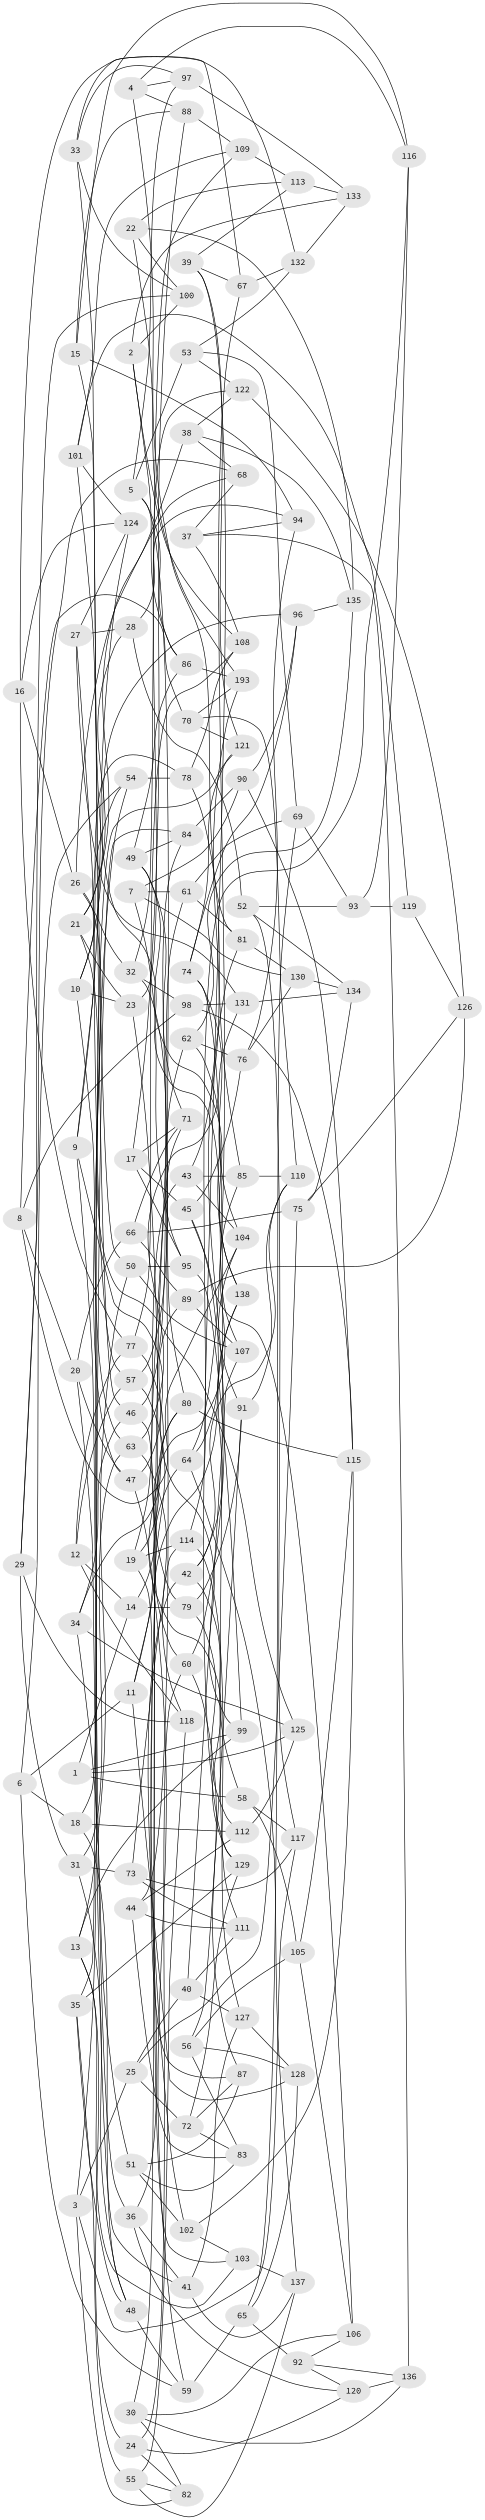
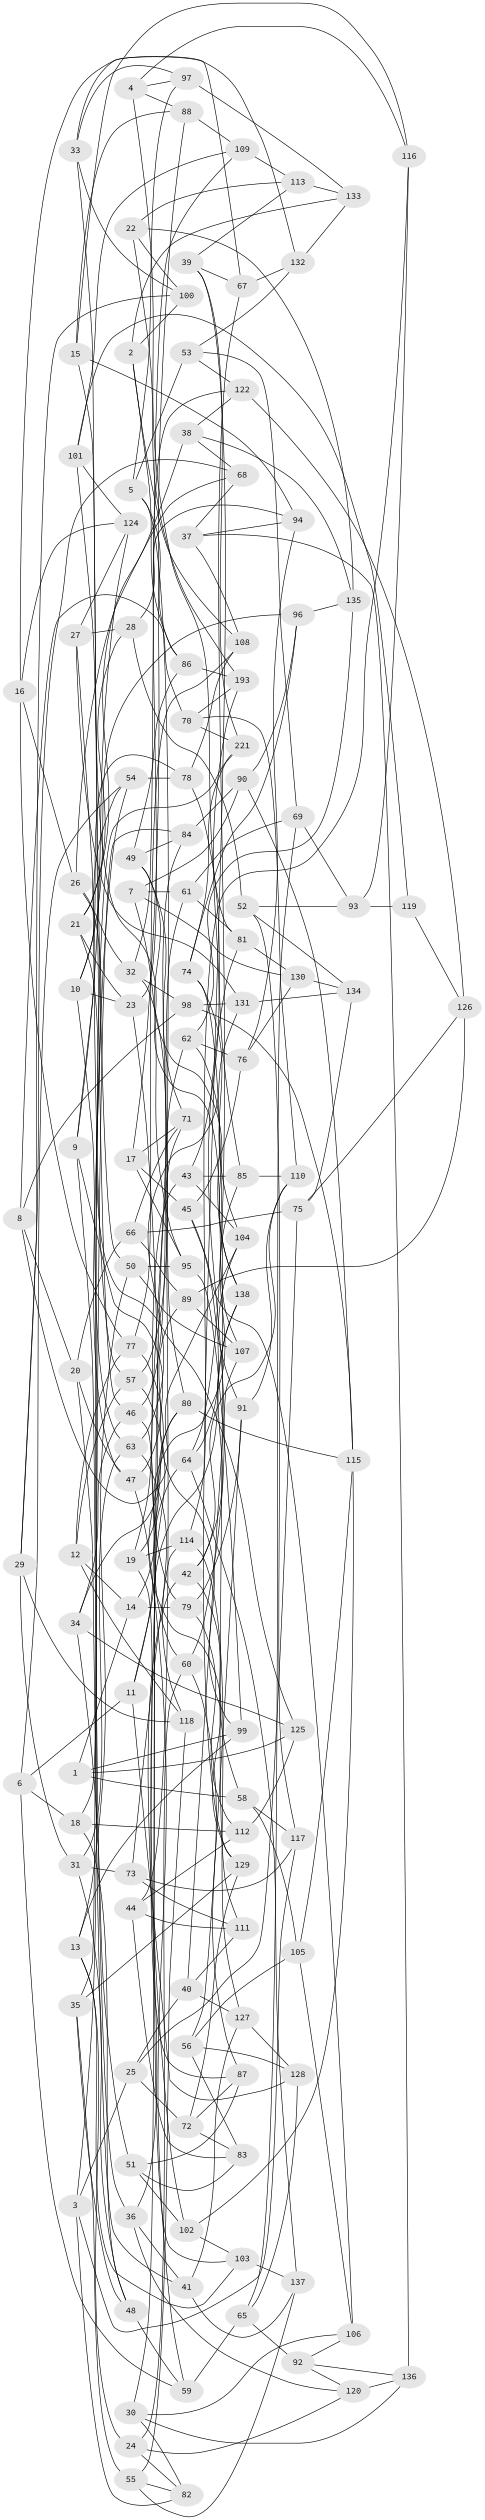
(242, 746) -> (242, 746)
